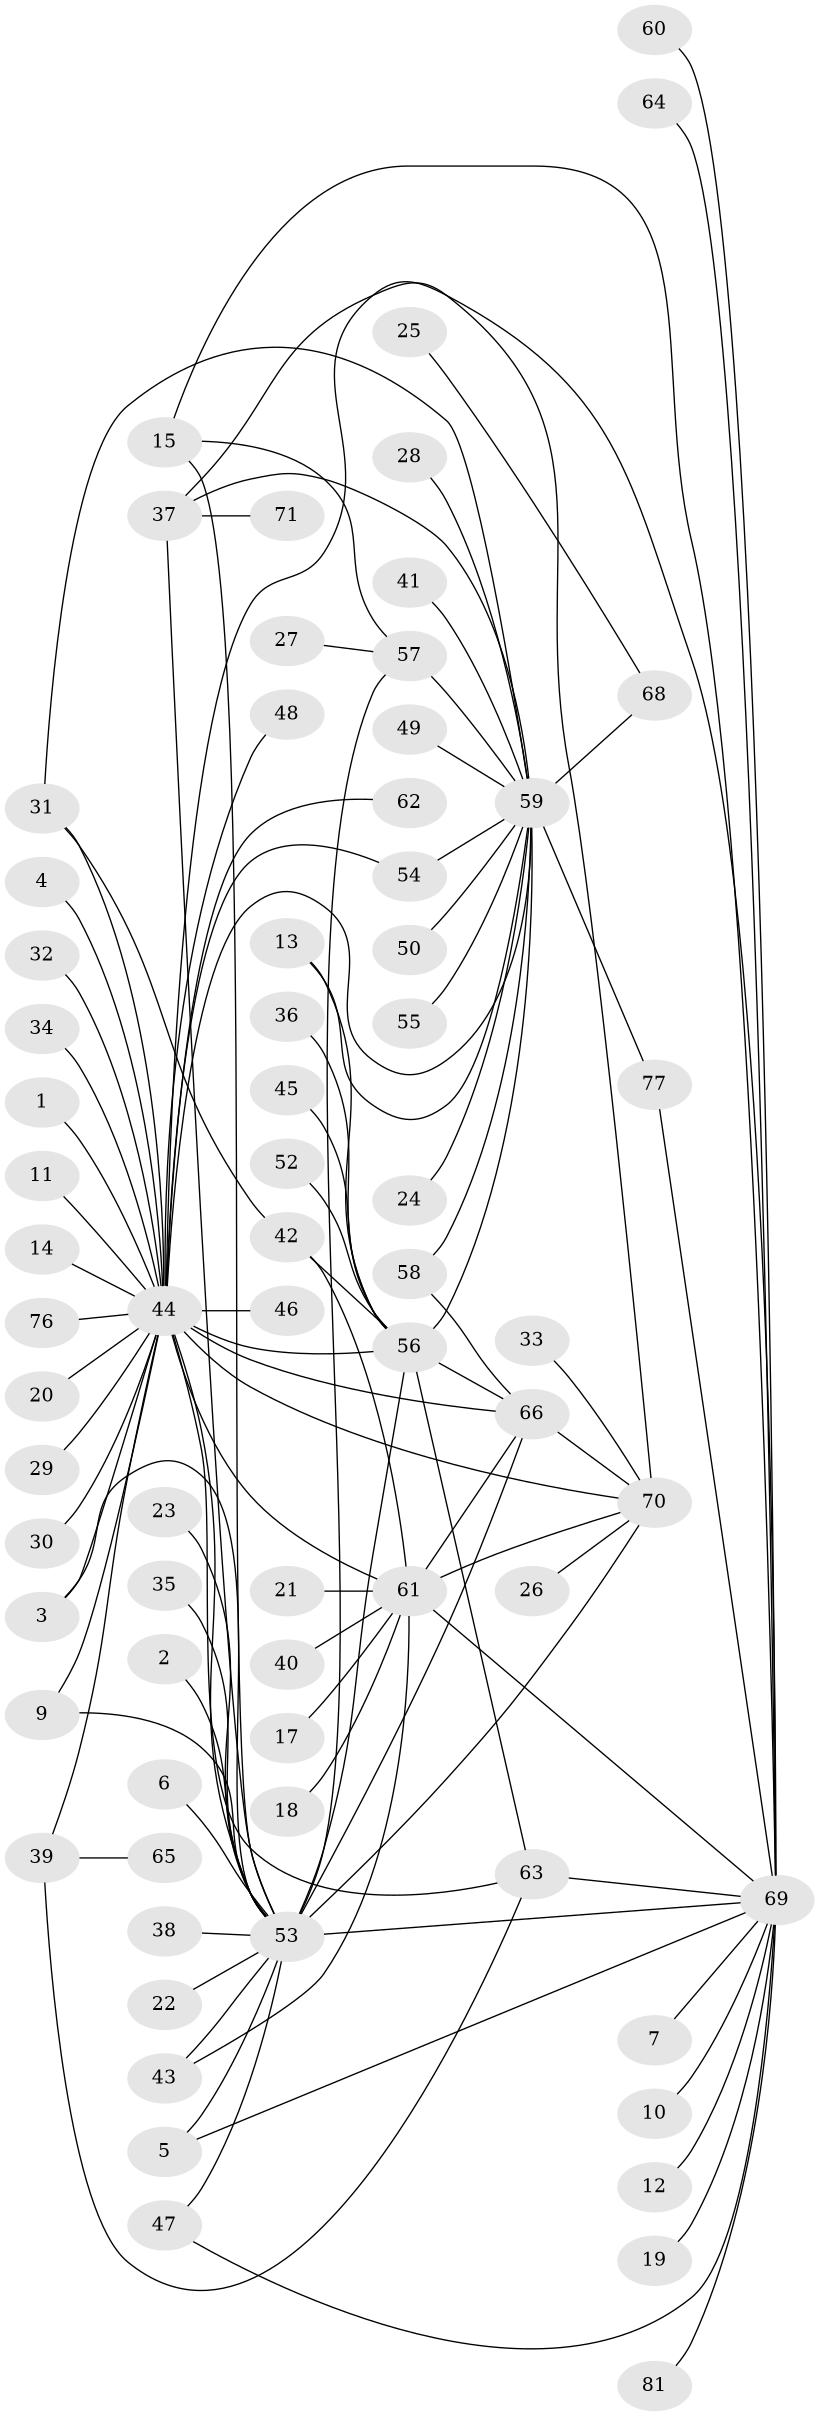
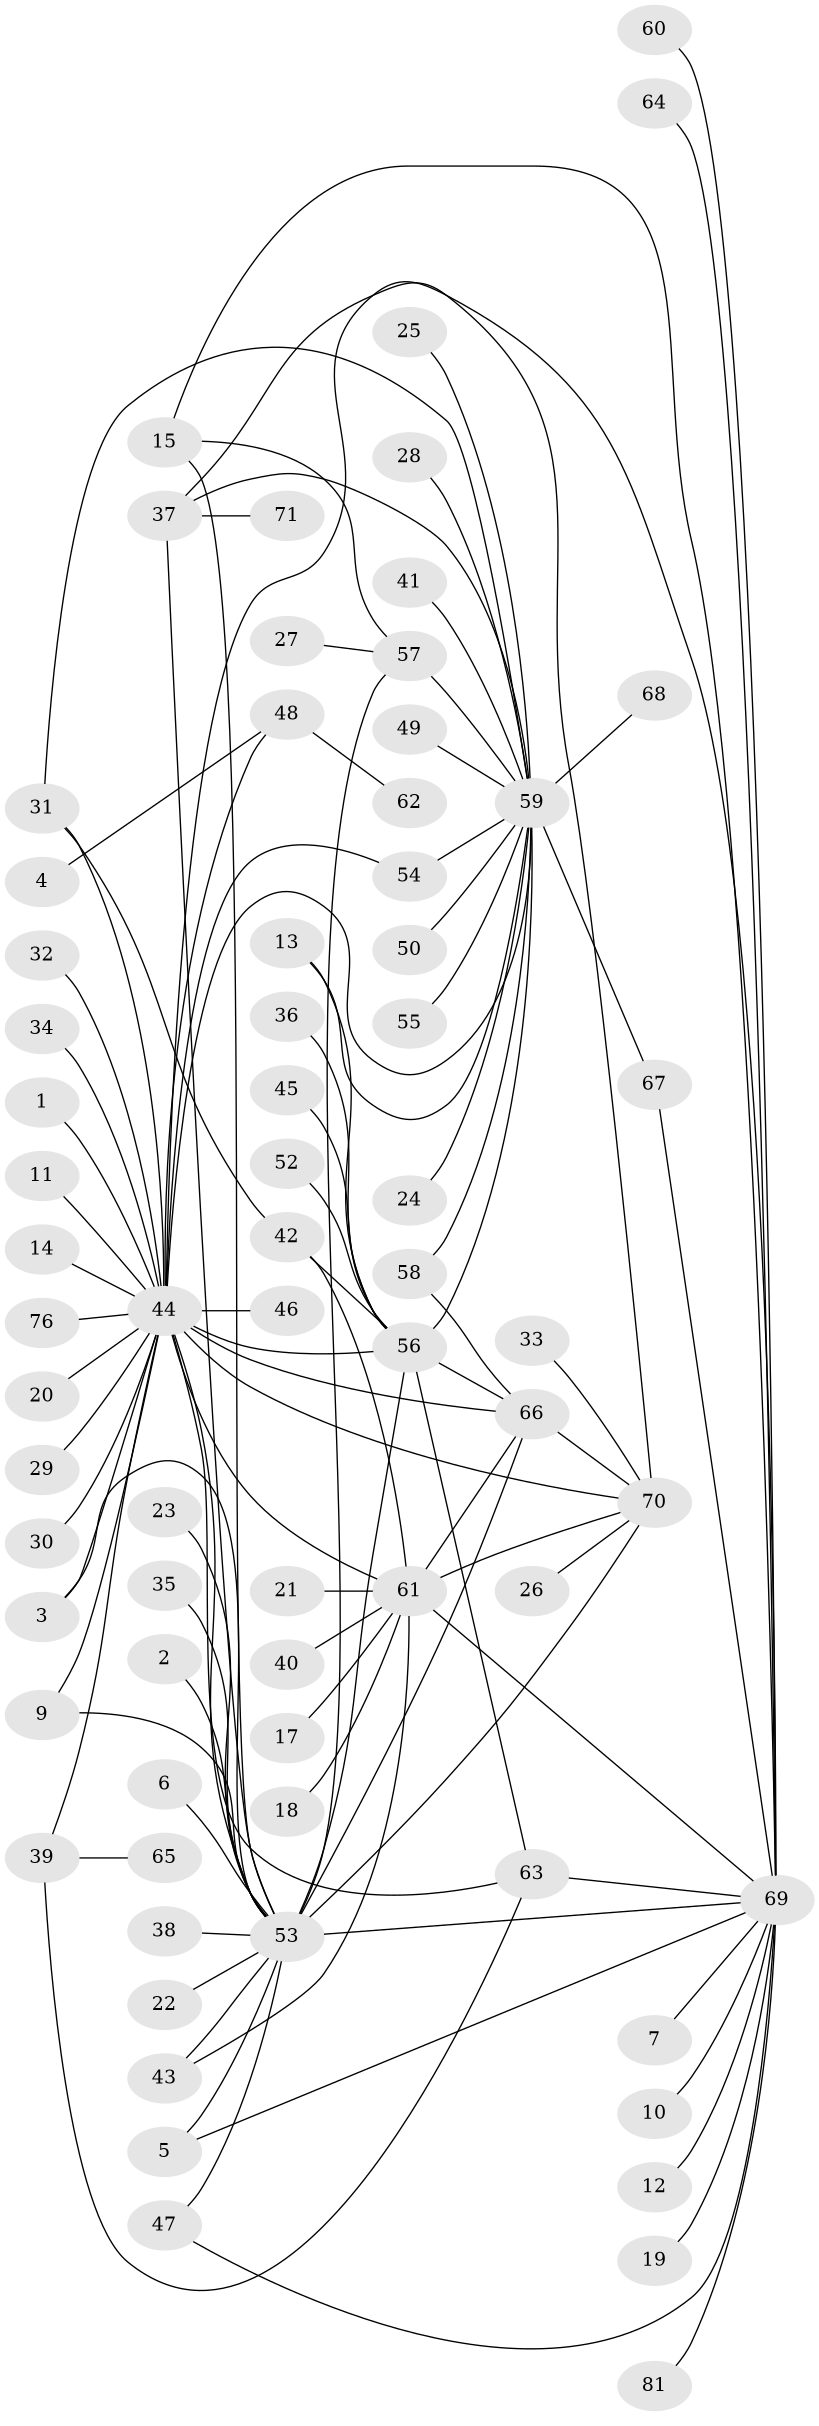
(538, 511) -> (504, 559)
(241, 850) -> (347, 758)
(655, 1085) -> (655, 1085)
(137, 1087) -> (165, 798)
